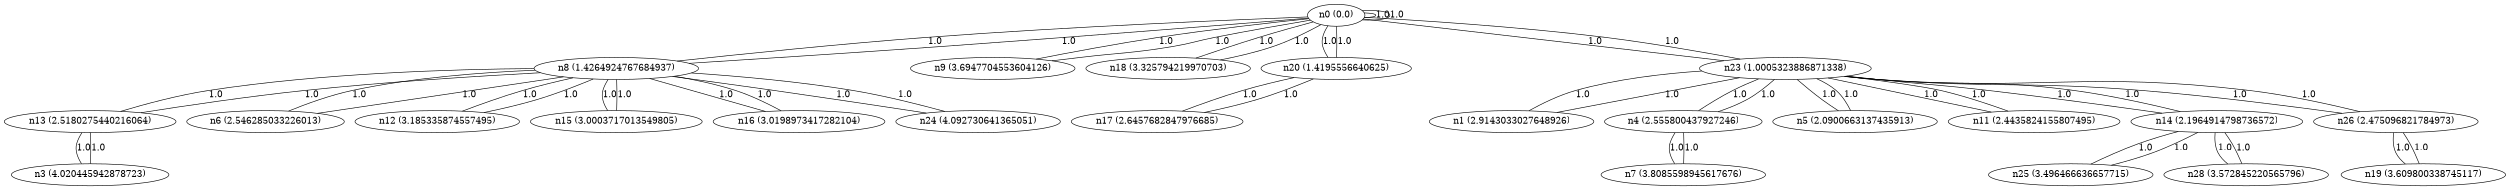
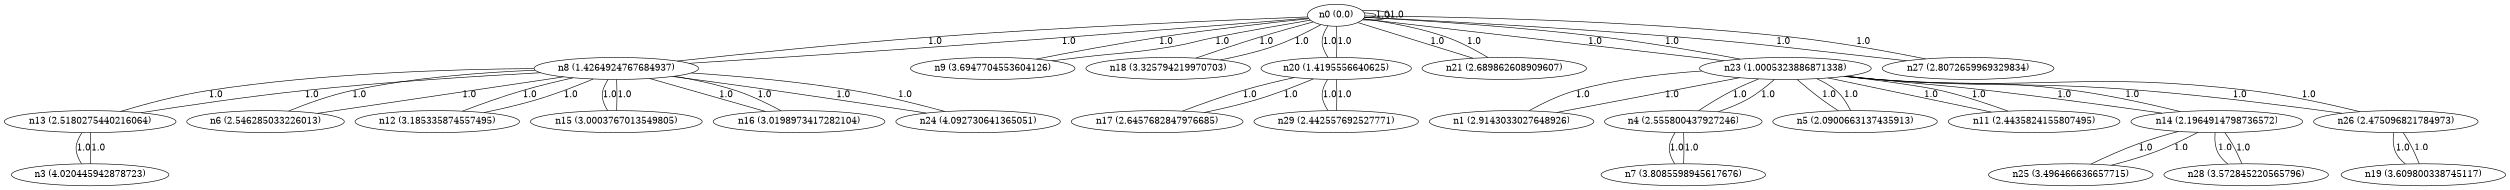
none -> (1504, 68)
none -> (1968, 68)
(616, 122) -> (616, 122)
none -> (1336, 122)
